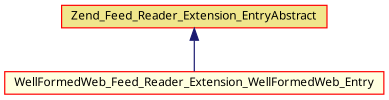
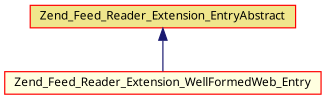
(194, 83) -> (163, 83)
